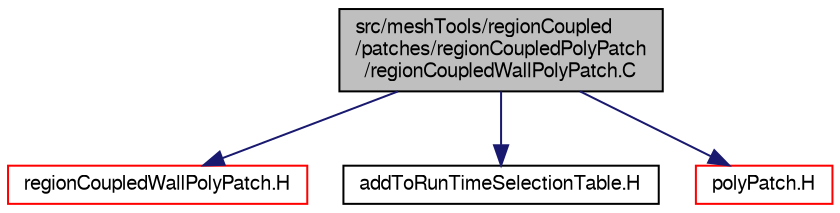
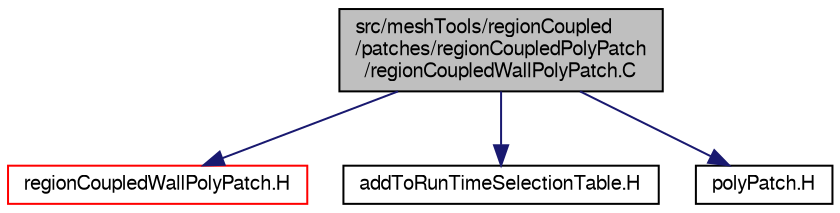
(764, 185) -> (764, 185)
